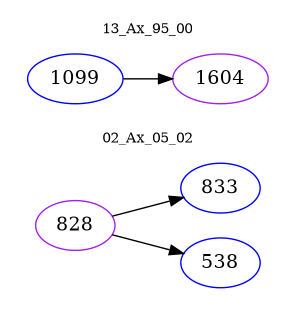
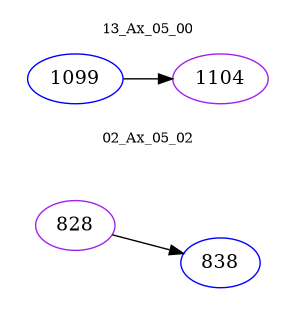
(148, 30) -> (148, 30)
(220, 79) -> (220, 79)
(220, 188) -> none
(220, 263) -> (220, 263)
